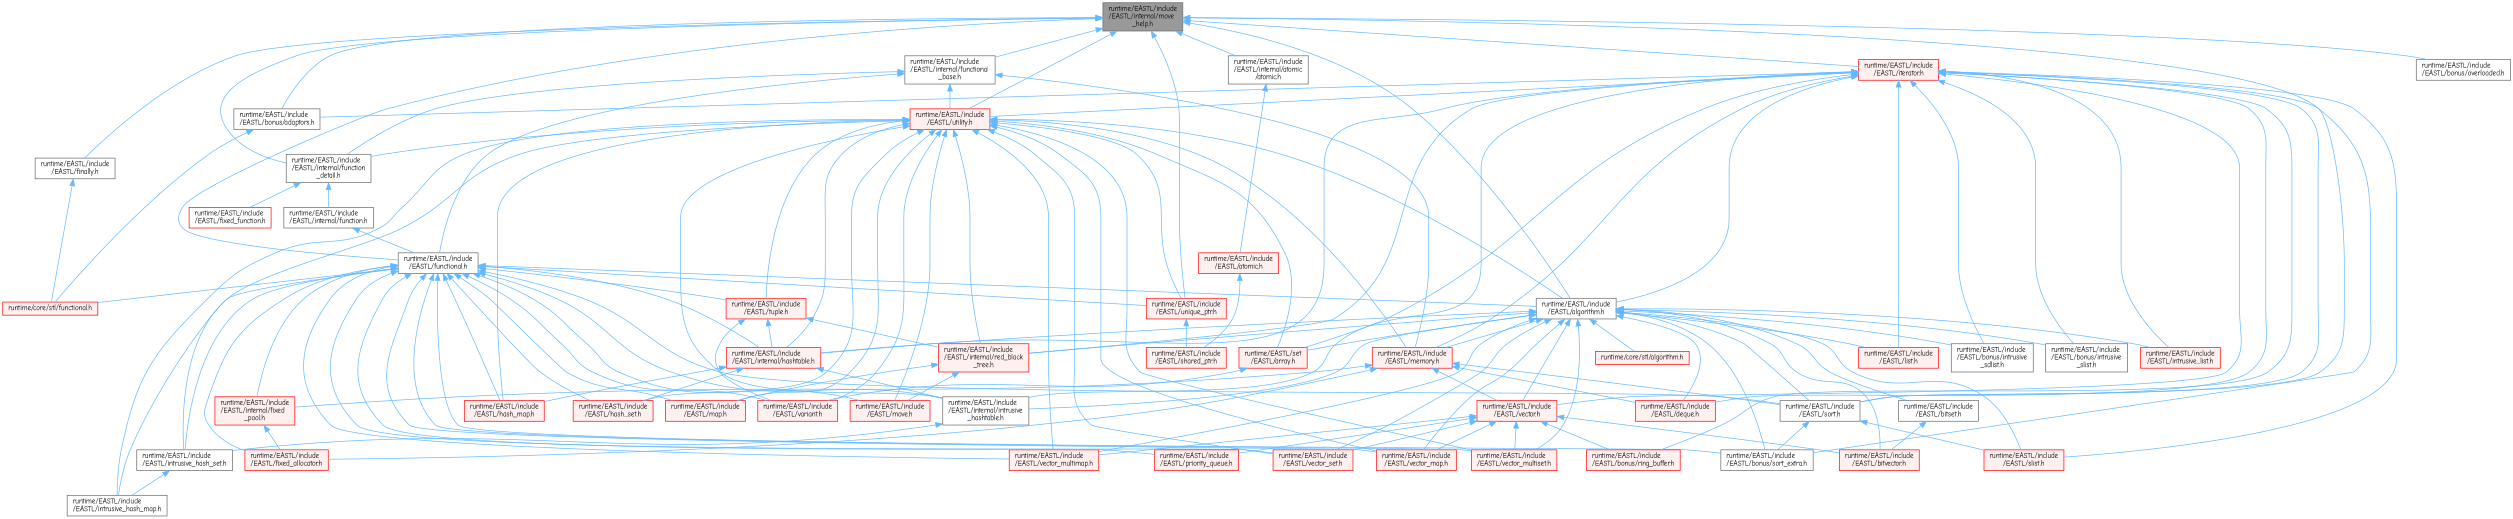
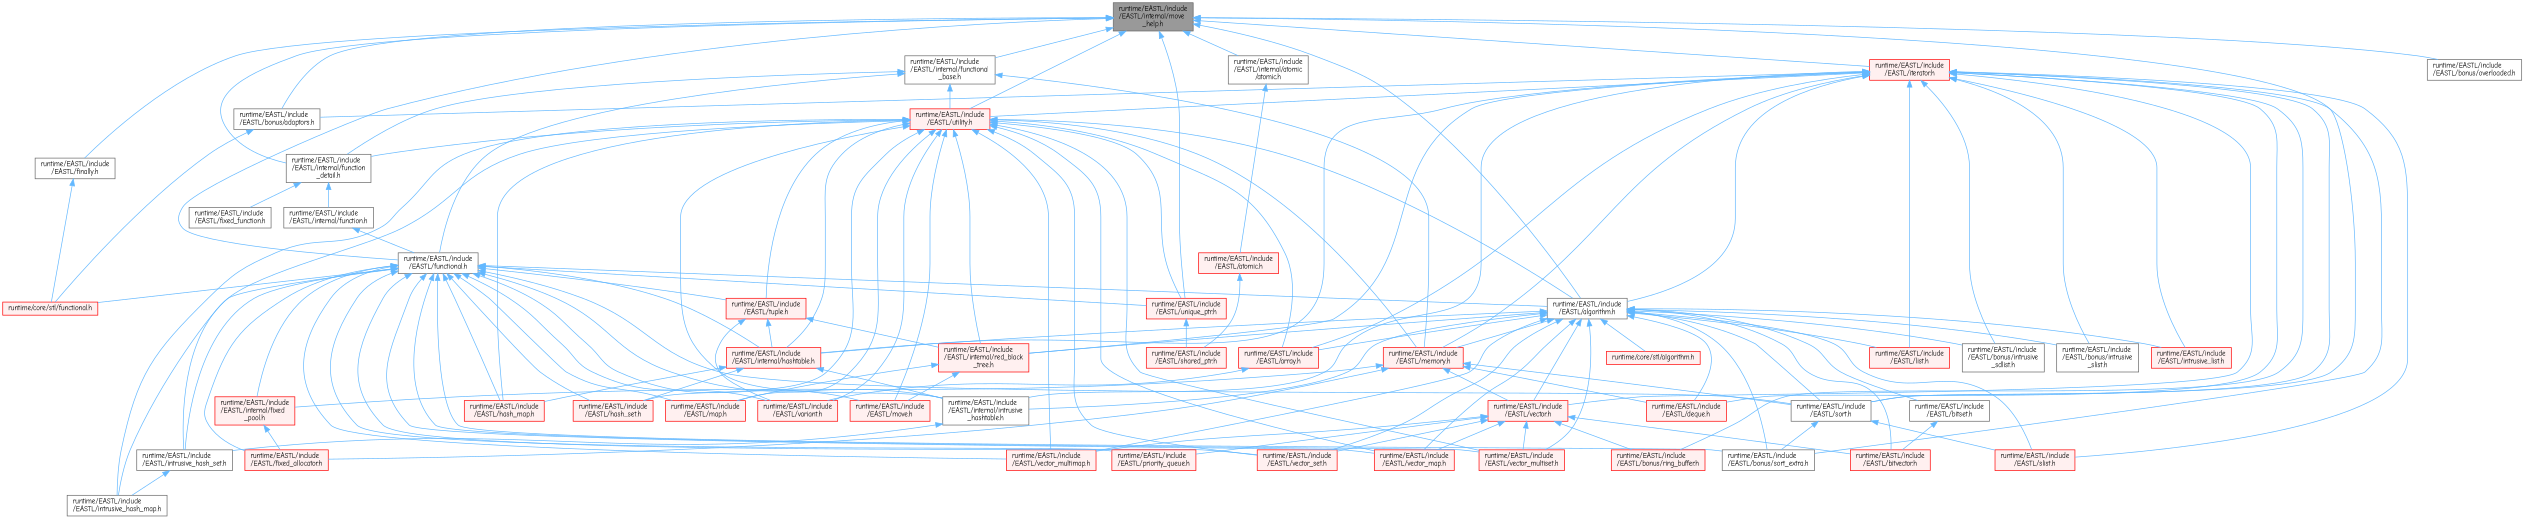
(230, 218) -> (230, 218)
(1273, 358) -> (1279, 358)
